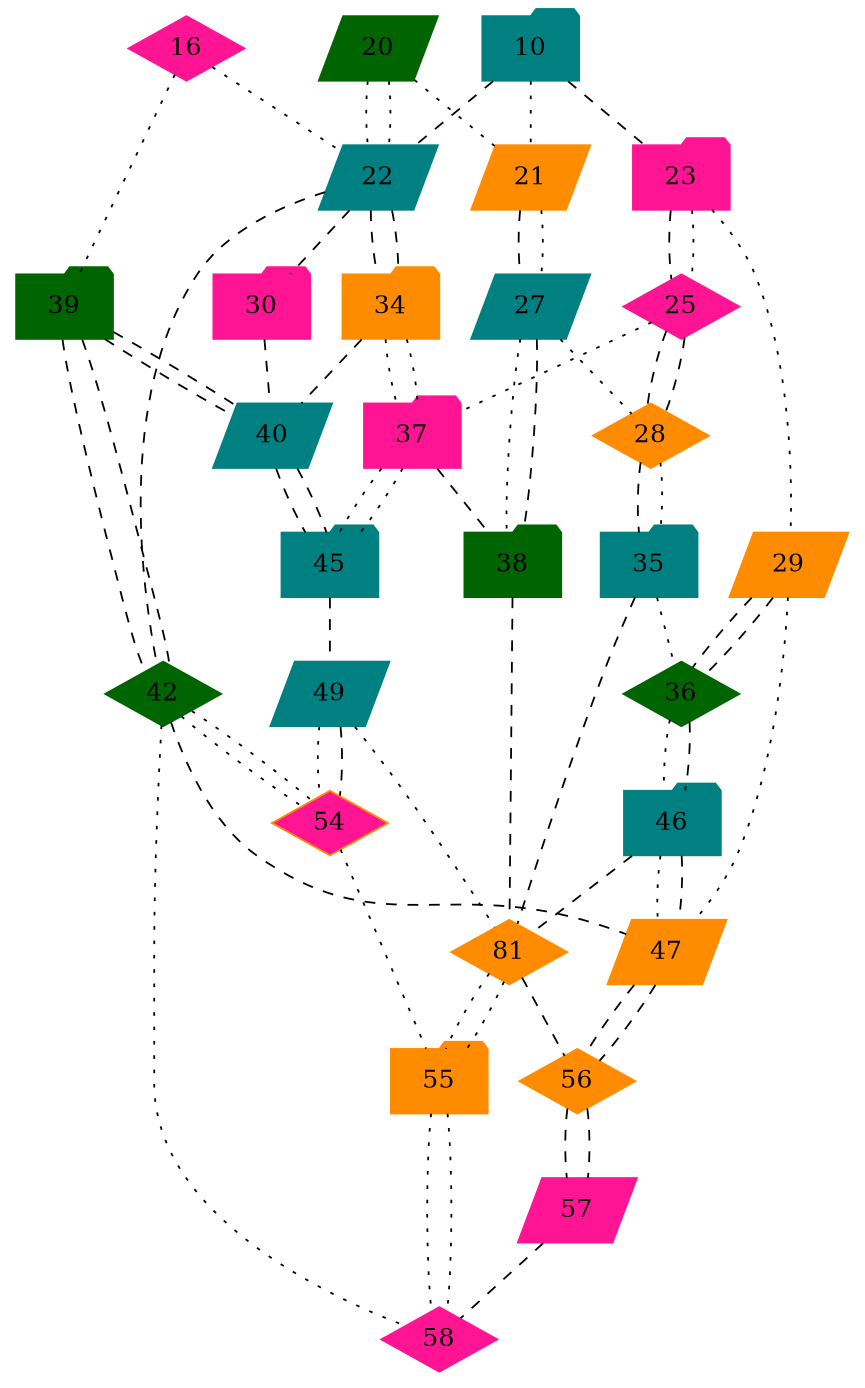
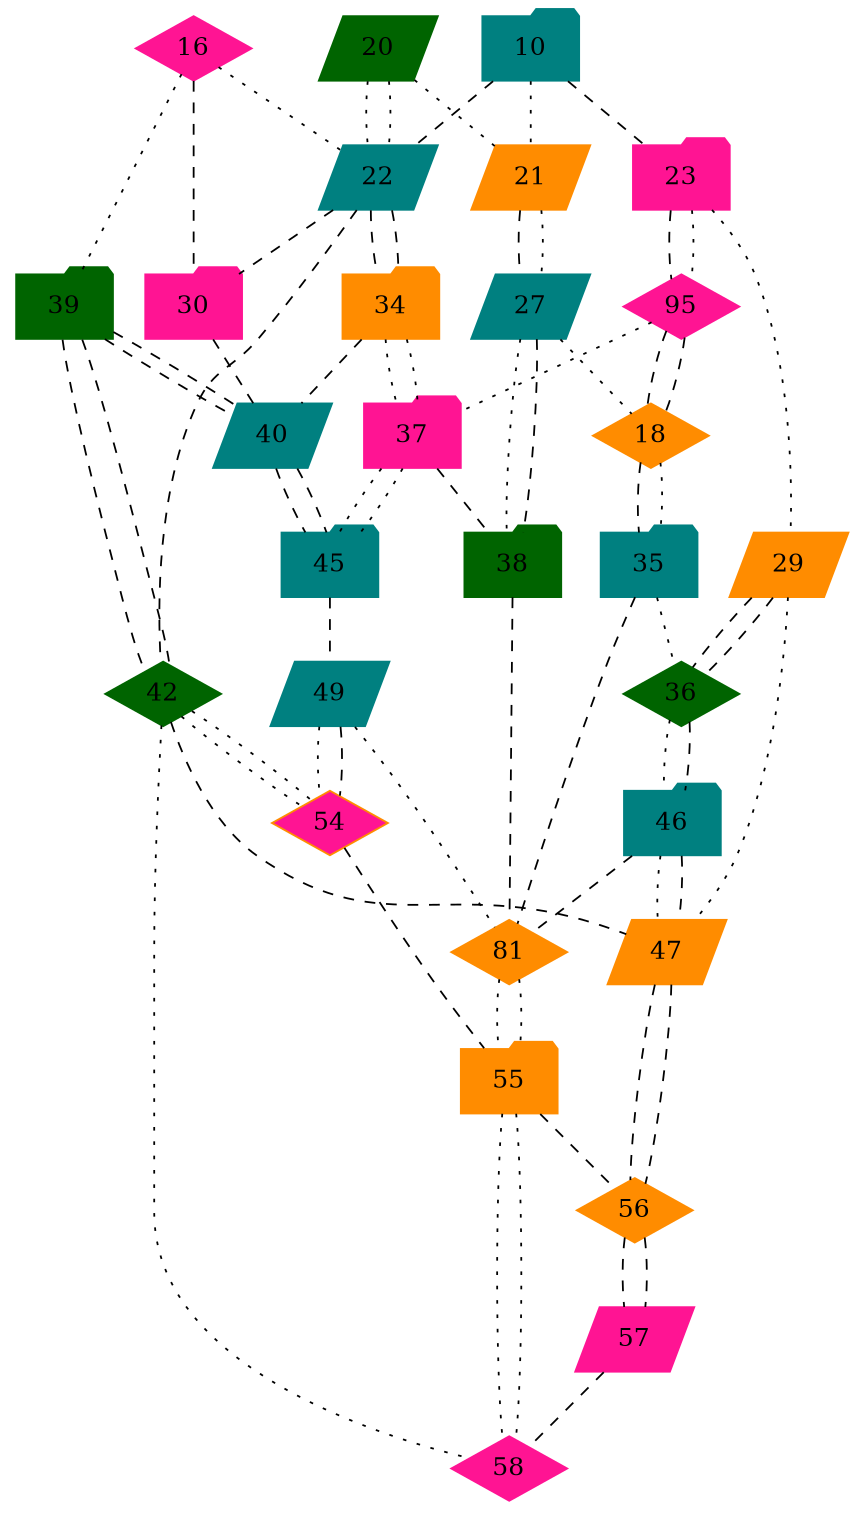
none -> (194, 177)
(681, 307) -> (681, 307)
(651, 436) -> (651, 436)
(383, 949) -> (412, 950)
(543, 1017) -> (577, 1151)
